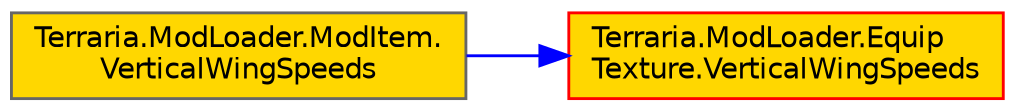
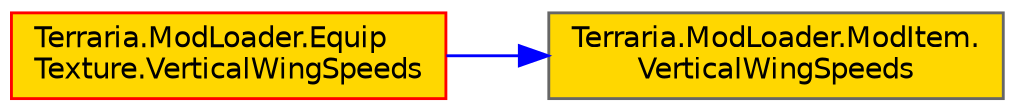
(503, 56) -> (482, 56)
